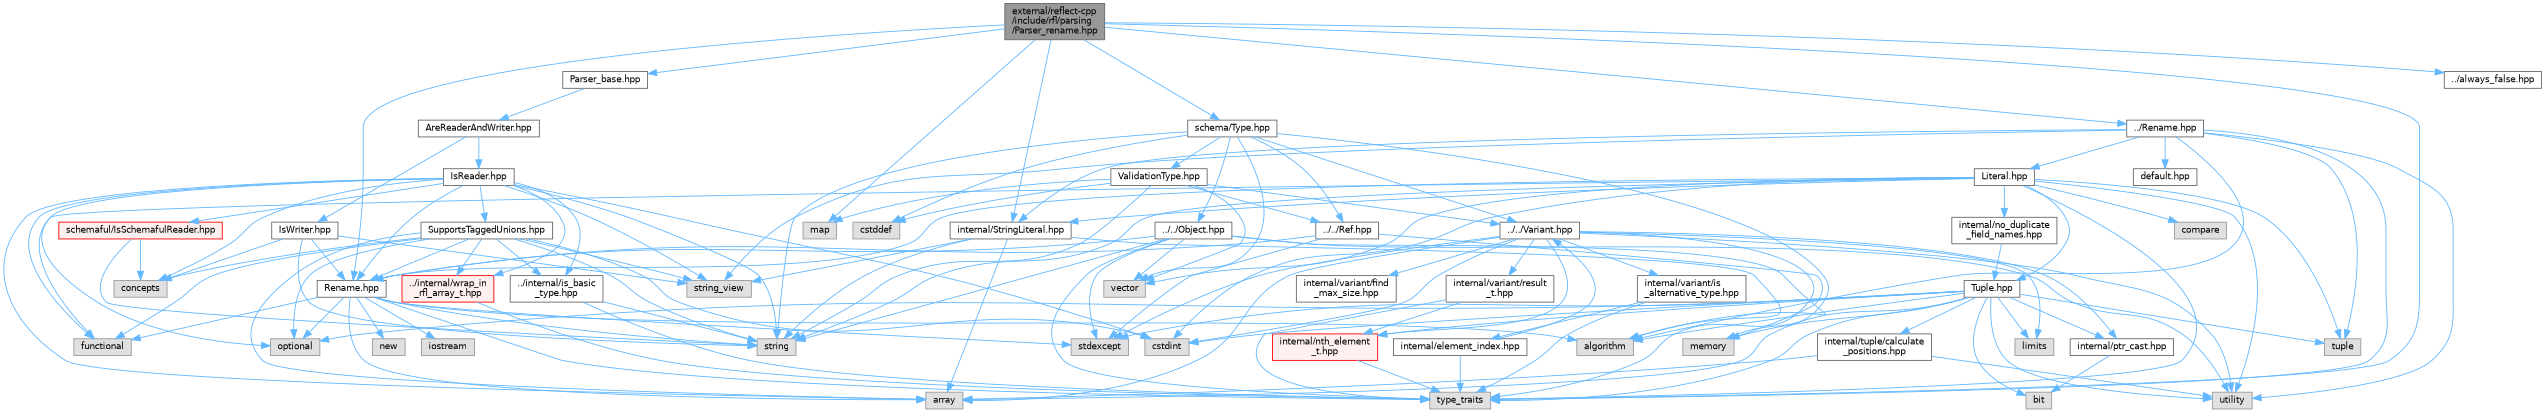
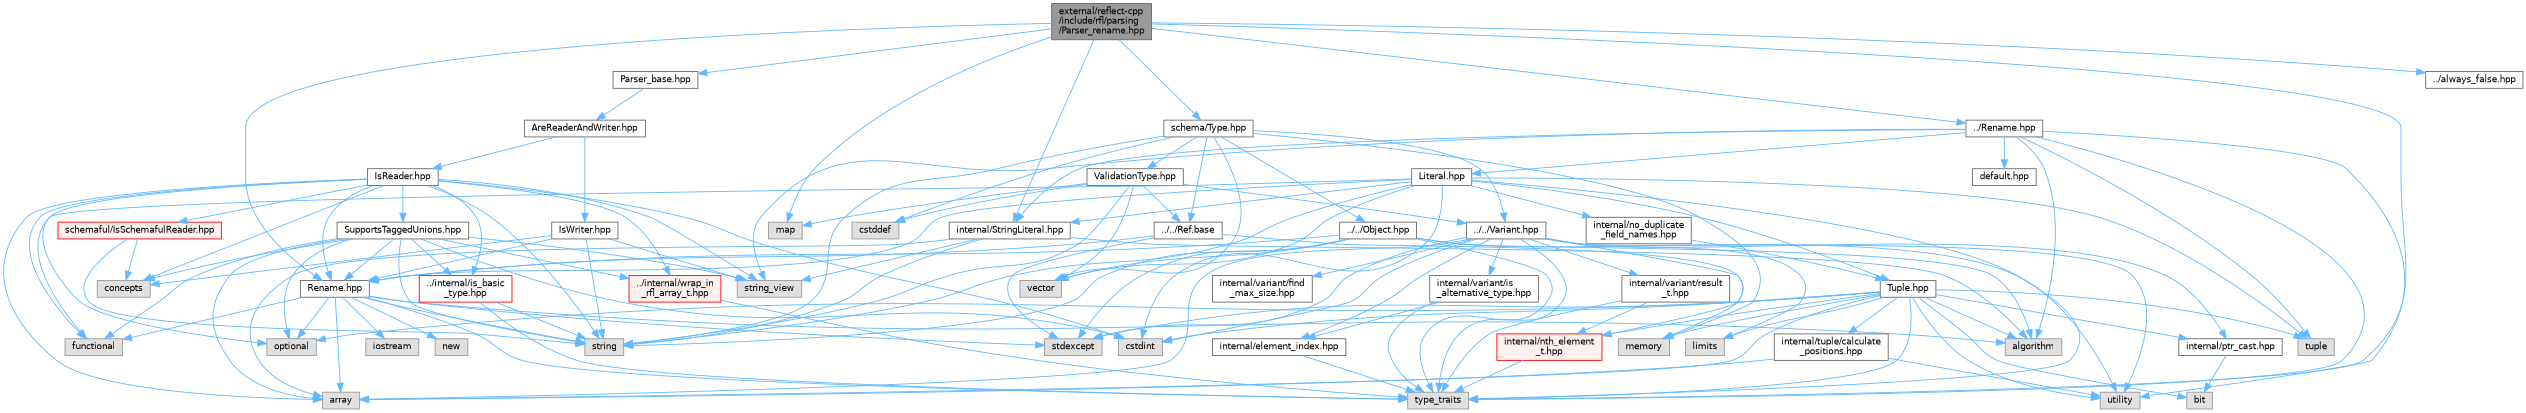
(2221, 210) -> none
(1347, 231) -> (1188, 231)
(2200, 231) -> none
(557, 289) -> (466, 289)
(1592, 299) -> (1401, 290)
